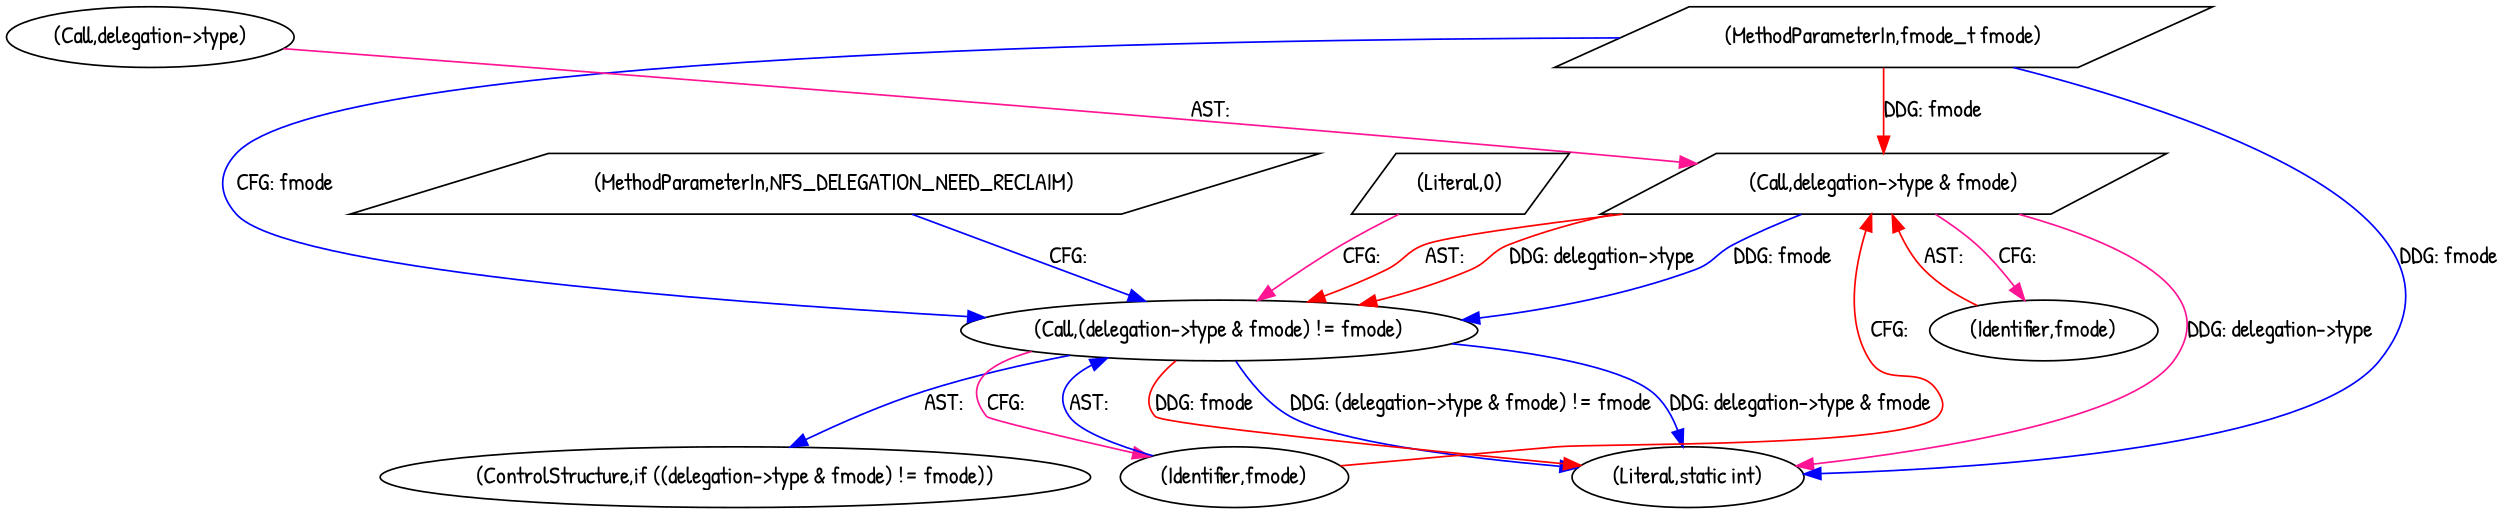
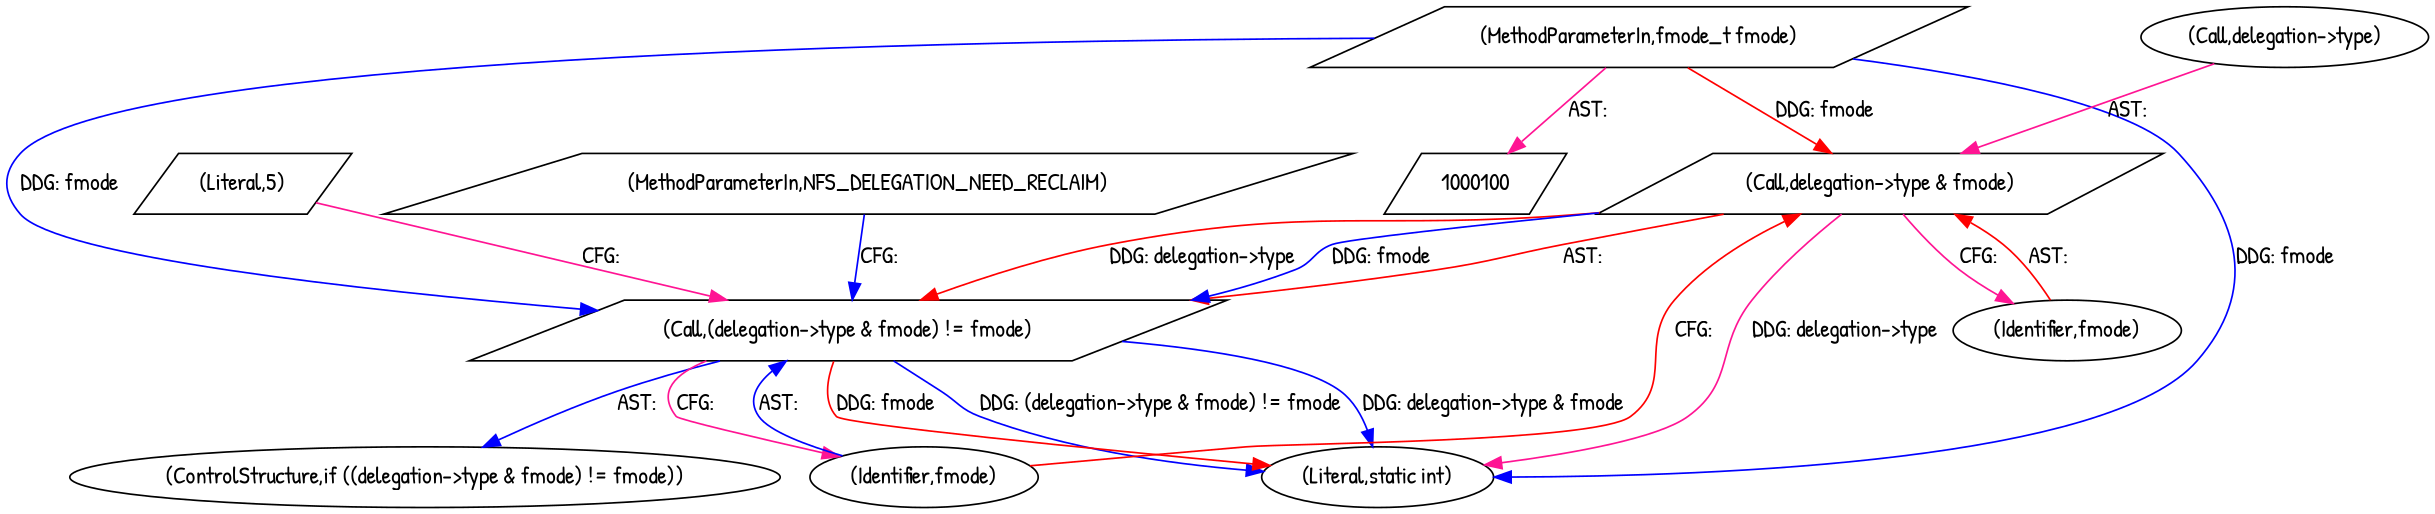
(285, 184) -> (69, 184)
(1460, 184) -> (243, 184)
none -> (1475, 184)
(1219, 330) -> (848, 330)
